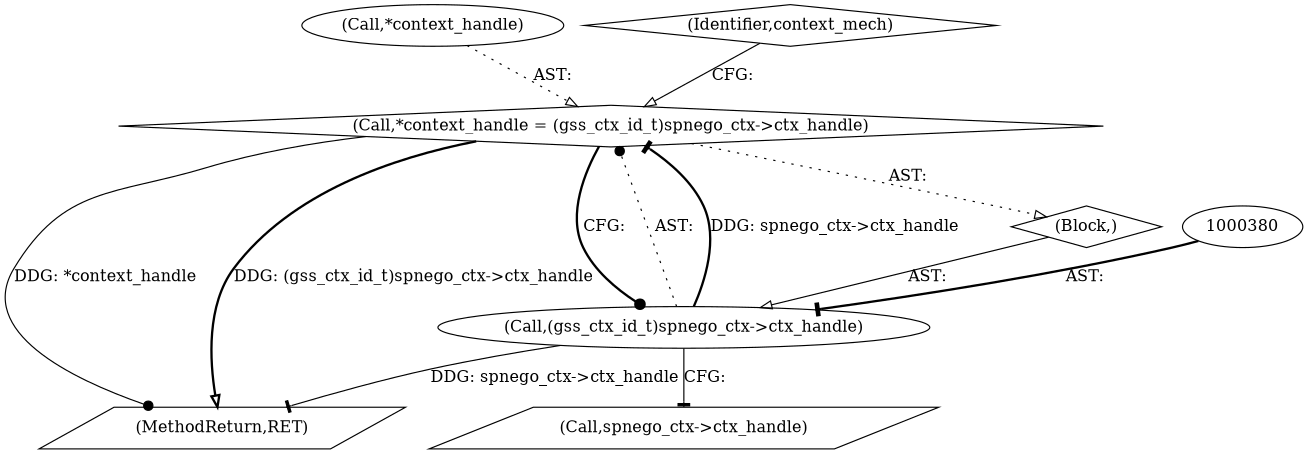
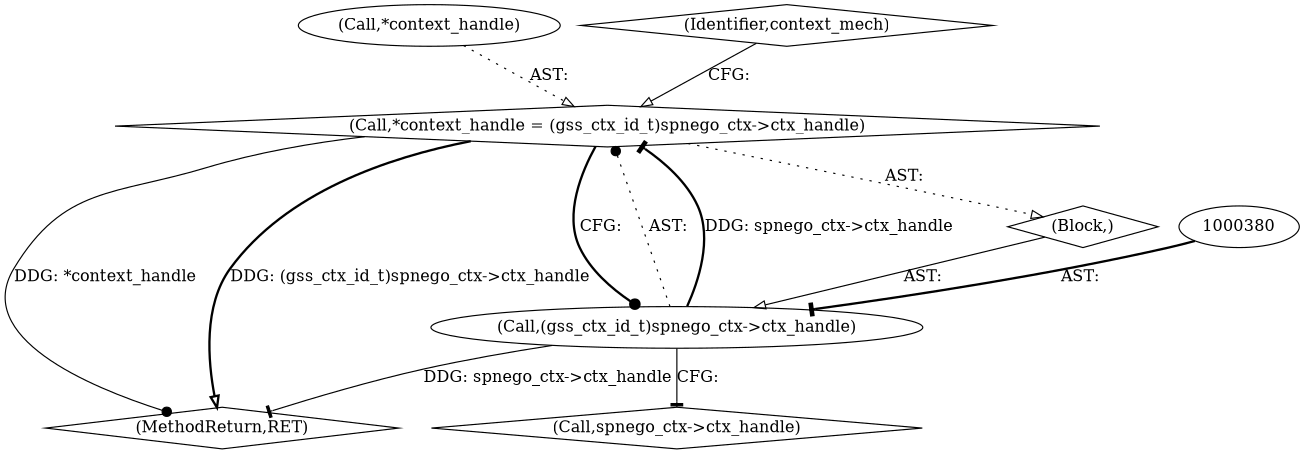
(222, 428) -> (222, 428)
(684, 428) -> (677, 428)
